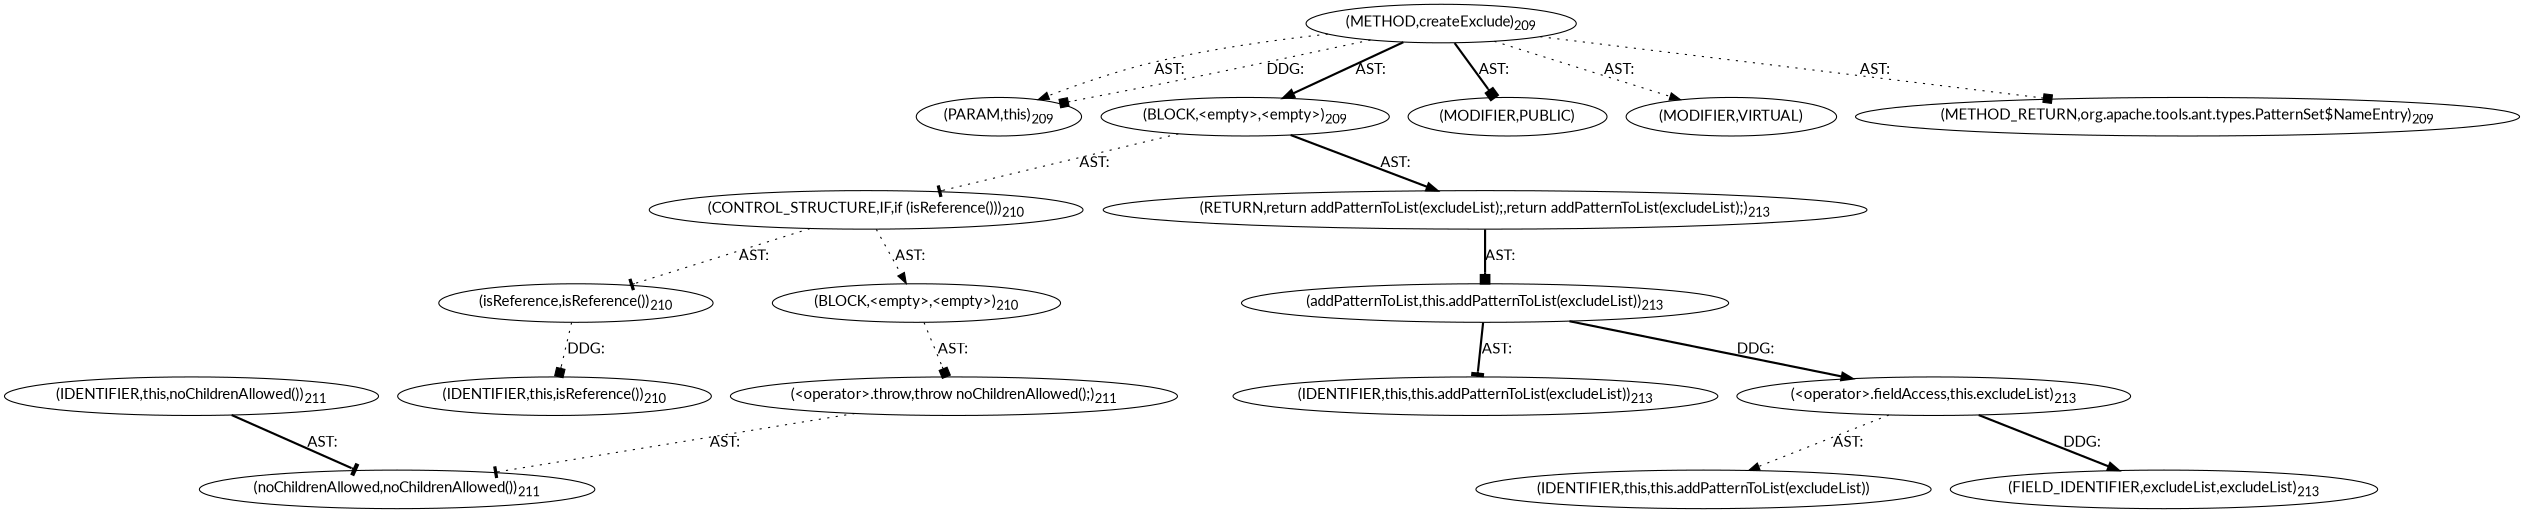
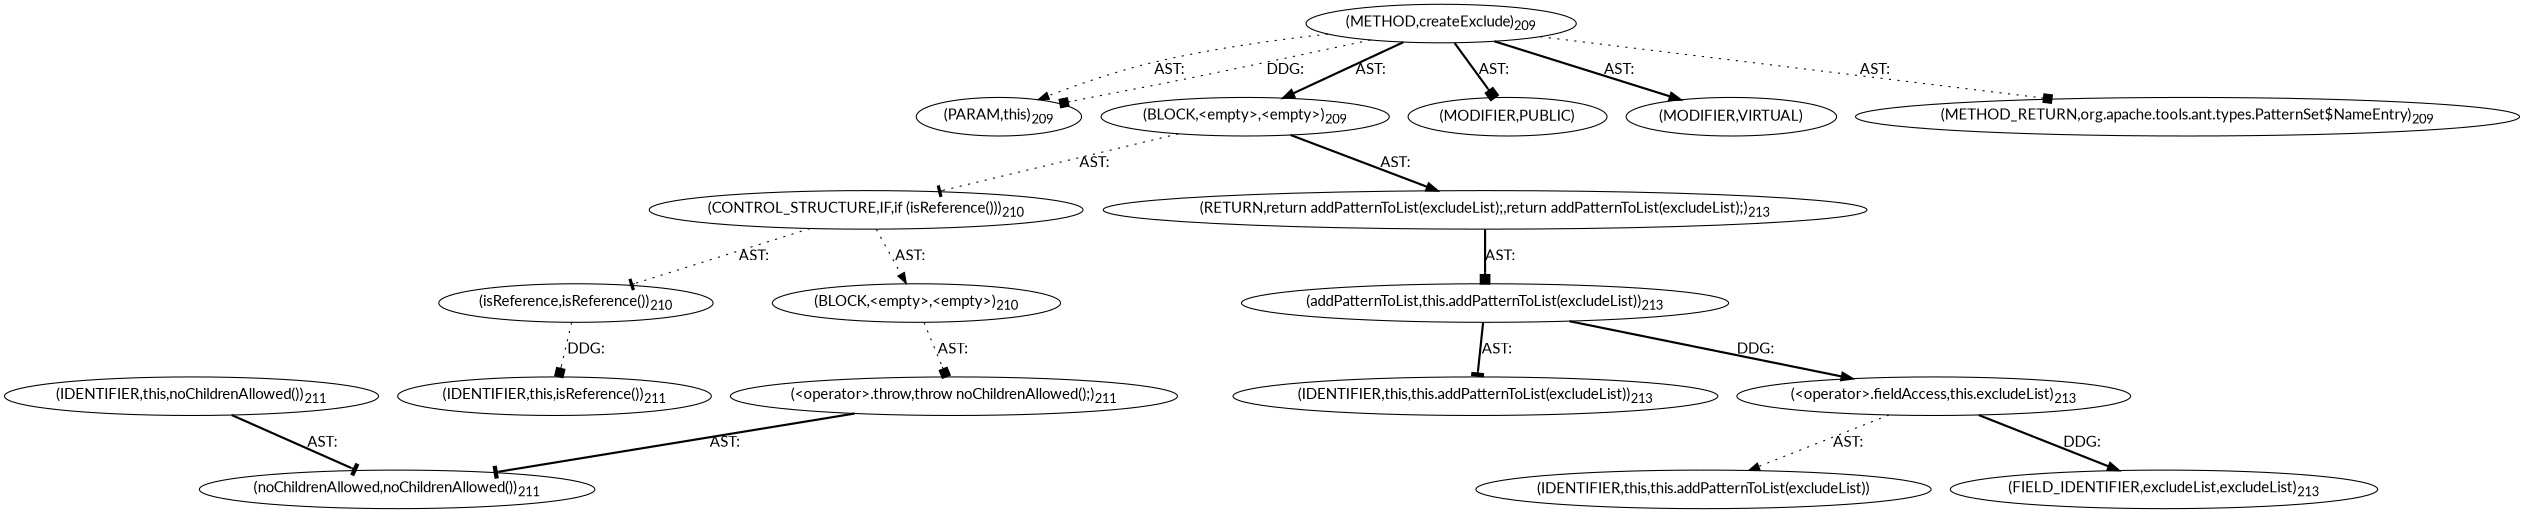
(1582, 69) -> (1582, 69)
(655, 395) -> (655, 395)
(677, 443) -> (677, 443)
